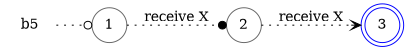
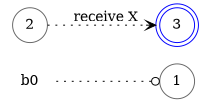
(30, 25) -> (30, 81)
(173, 25) -> none
